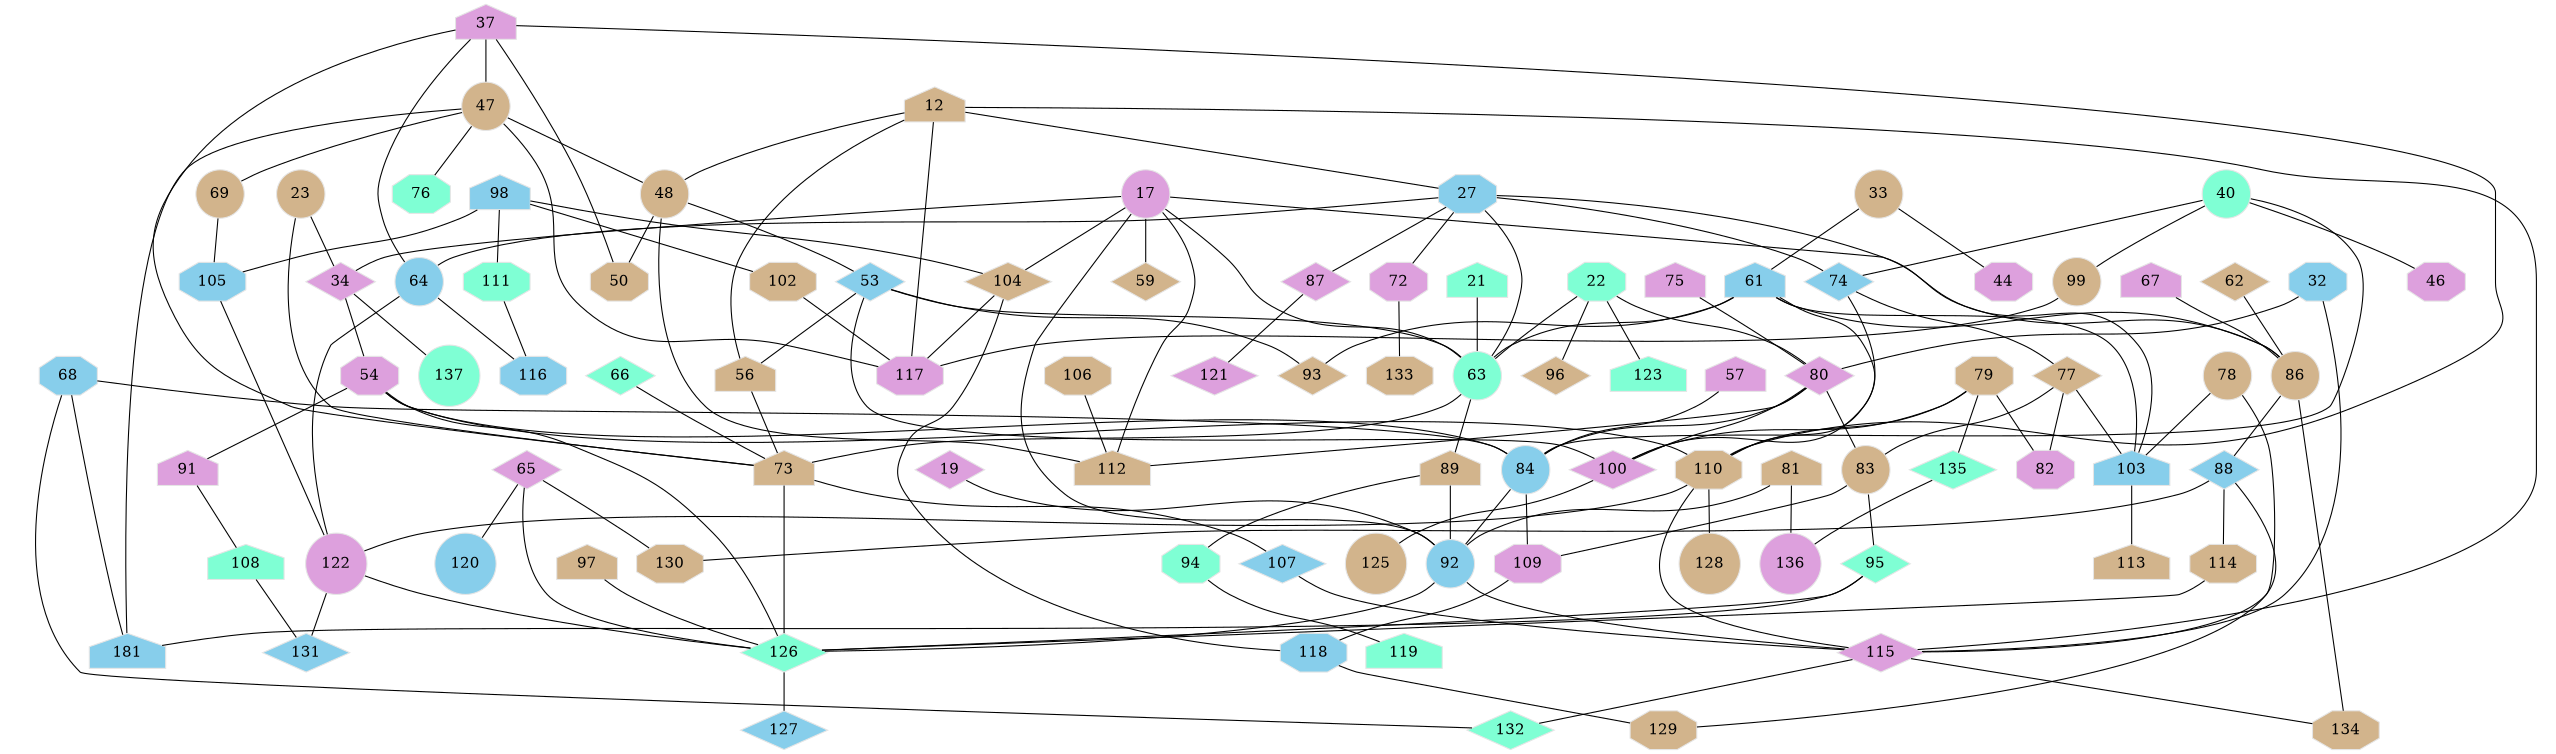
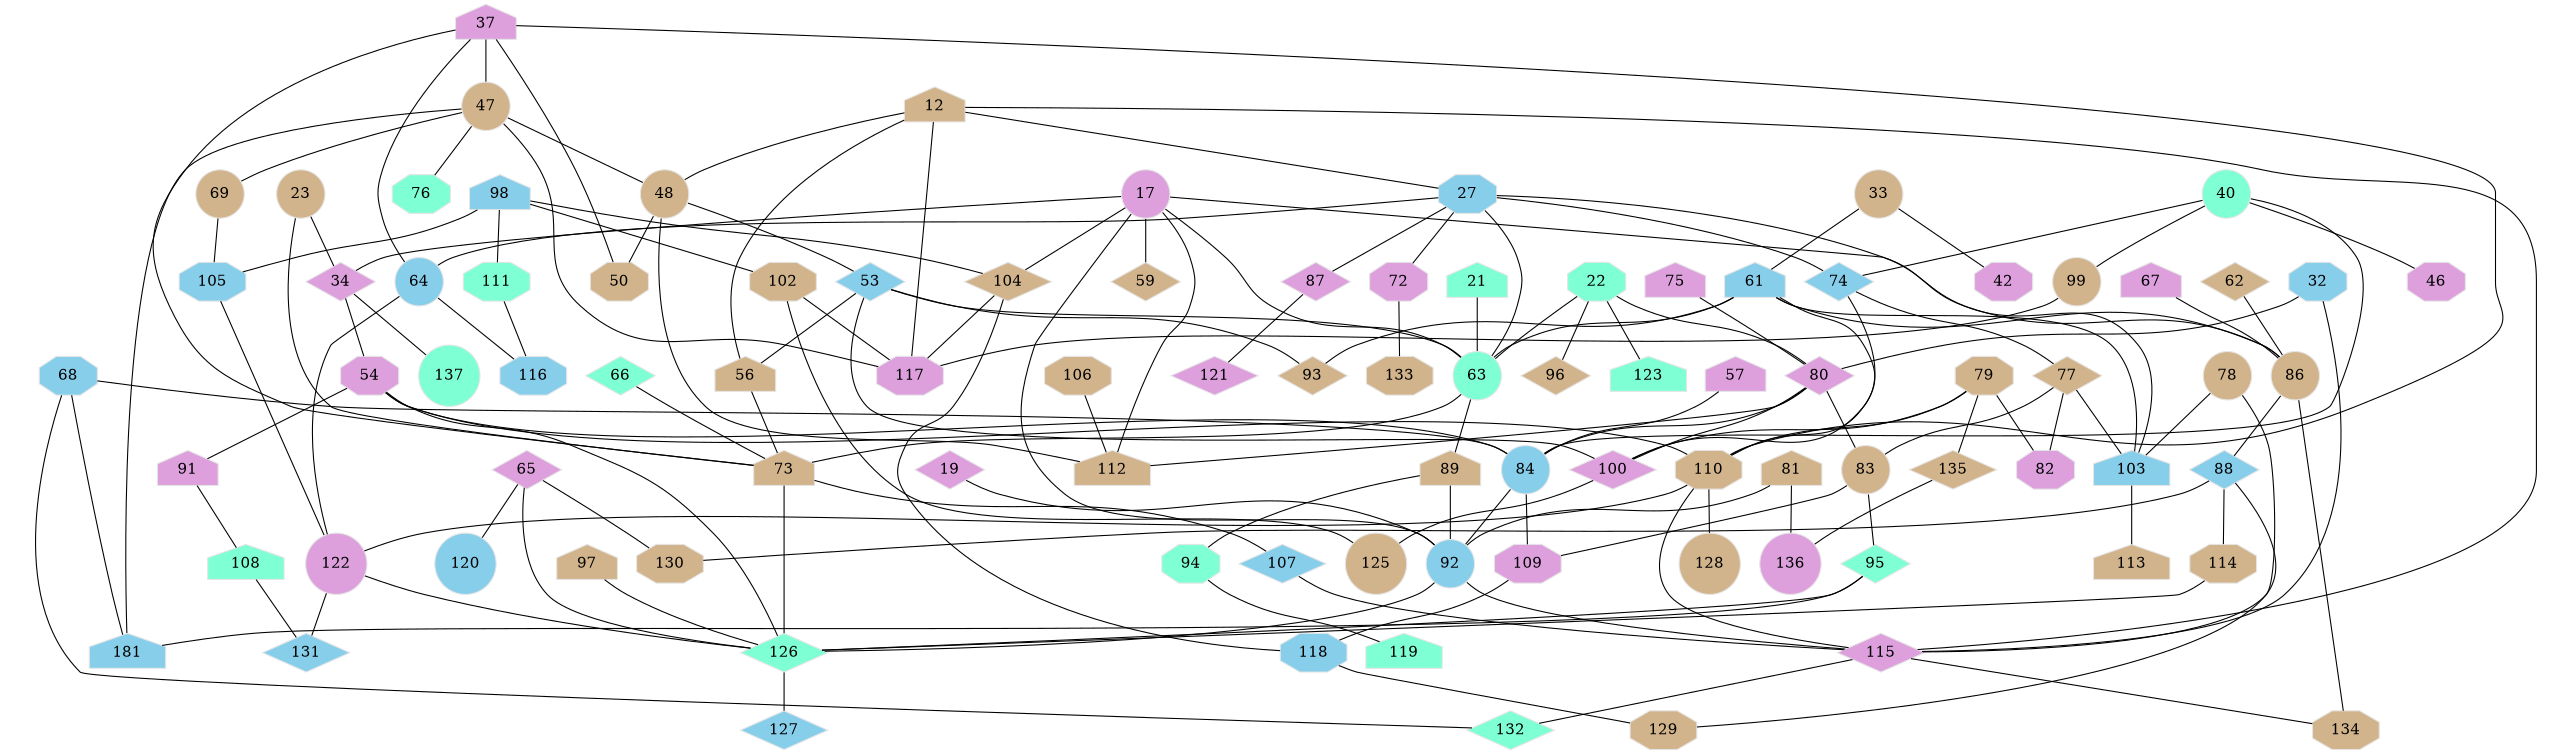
(2004, 282) -> (2004, 282)
(1953, 470) -> (1953, 470)
none -> (980, 514)
